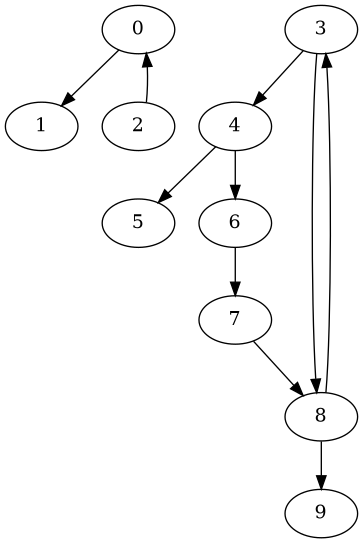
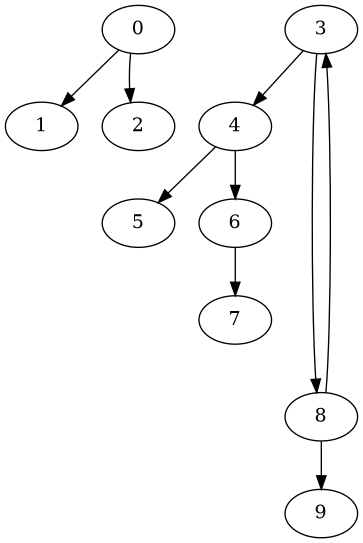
(147, 85) -> (129, 71)
(274, 363) -> none
